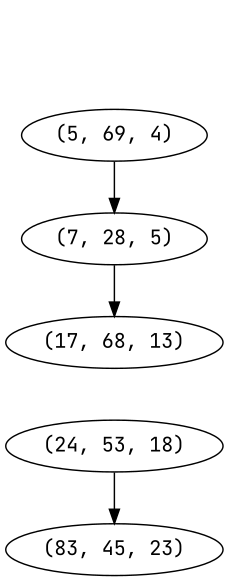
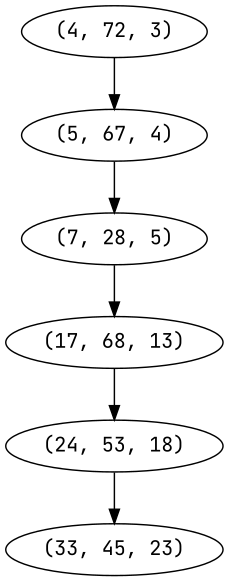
none -> (114, 32)
(114, 135) -> (114, 135)
none -> (114, 387)
(114, 550) -> (114, 550)
